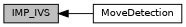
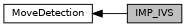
(81, 14) -> (115, 14)
